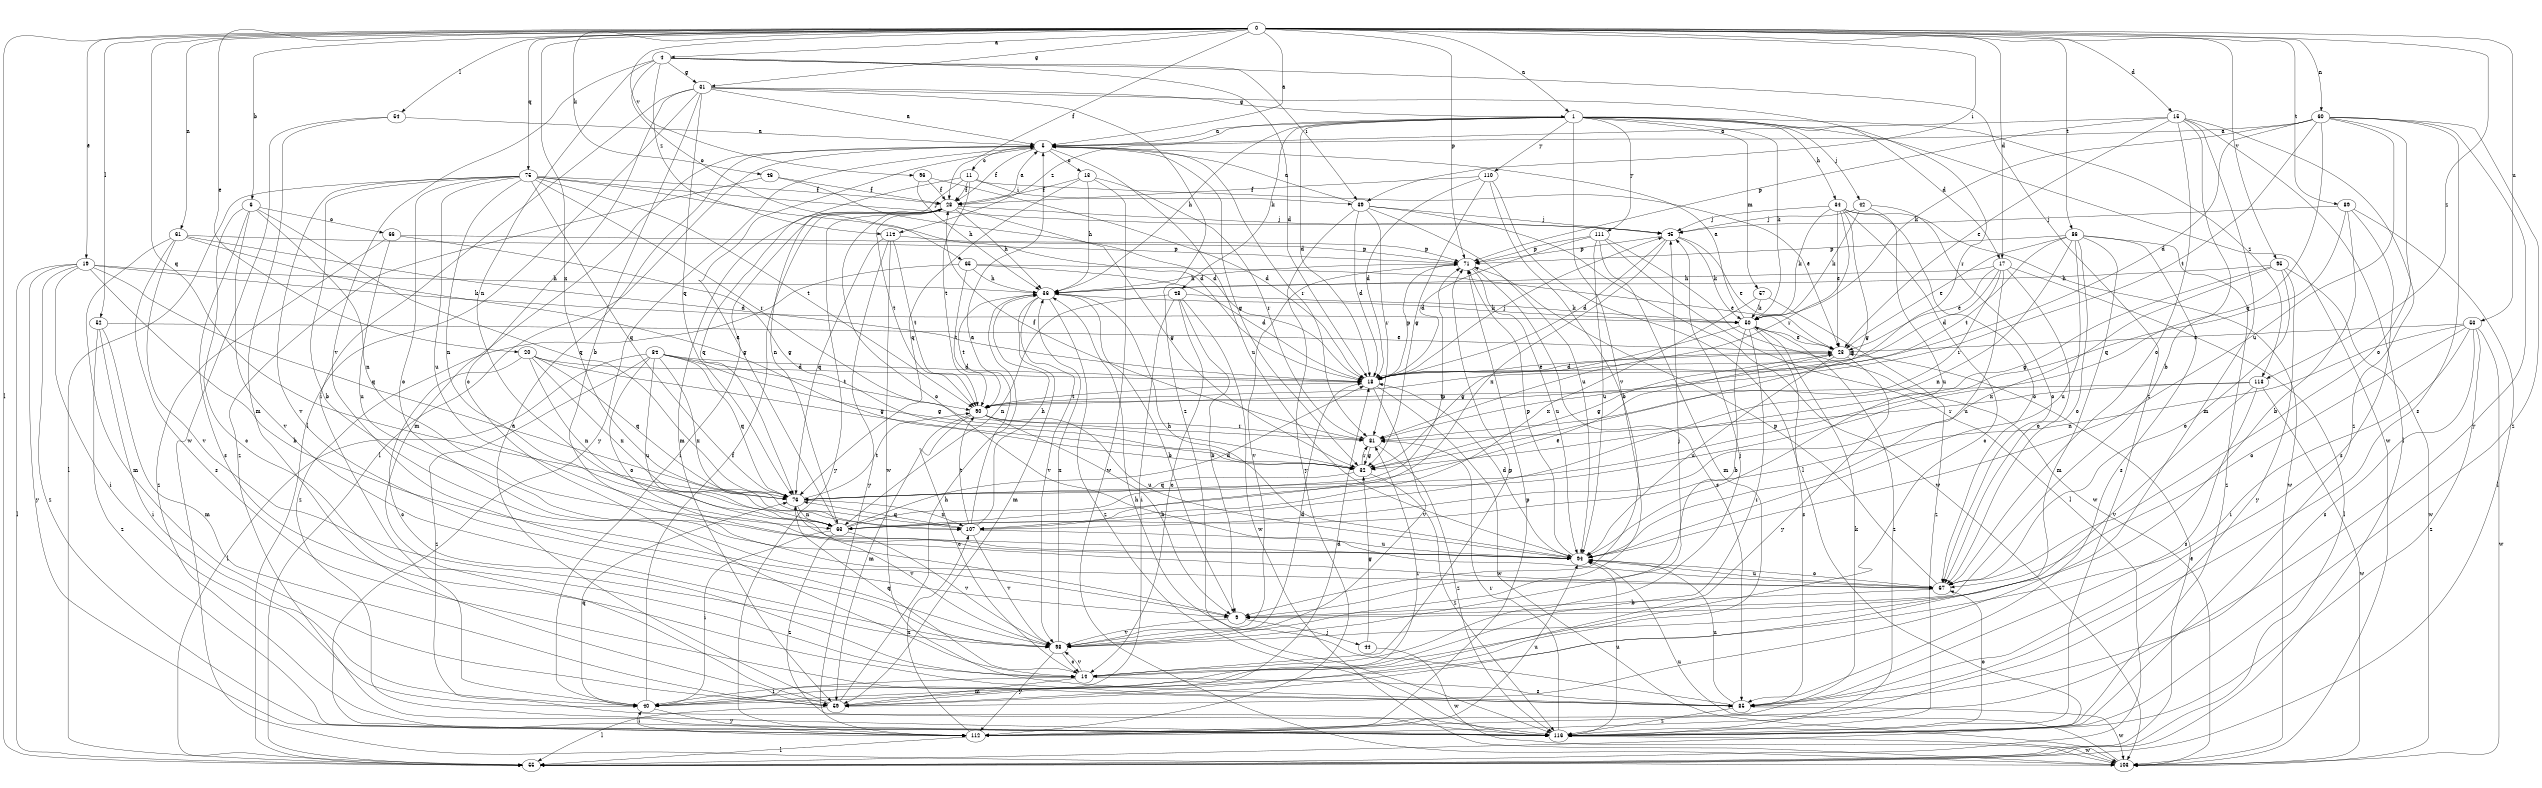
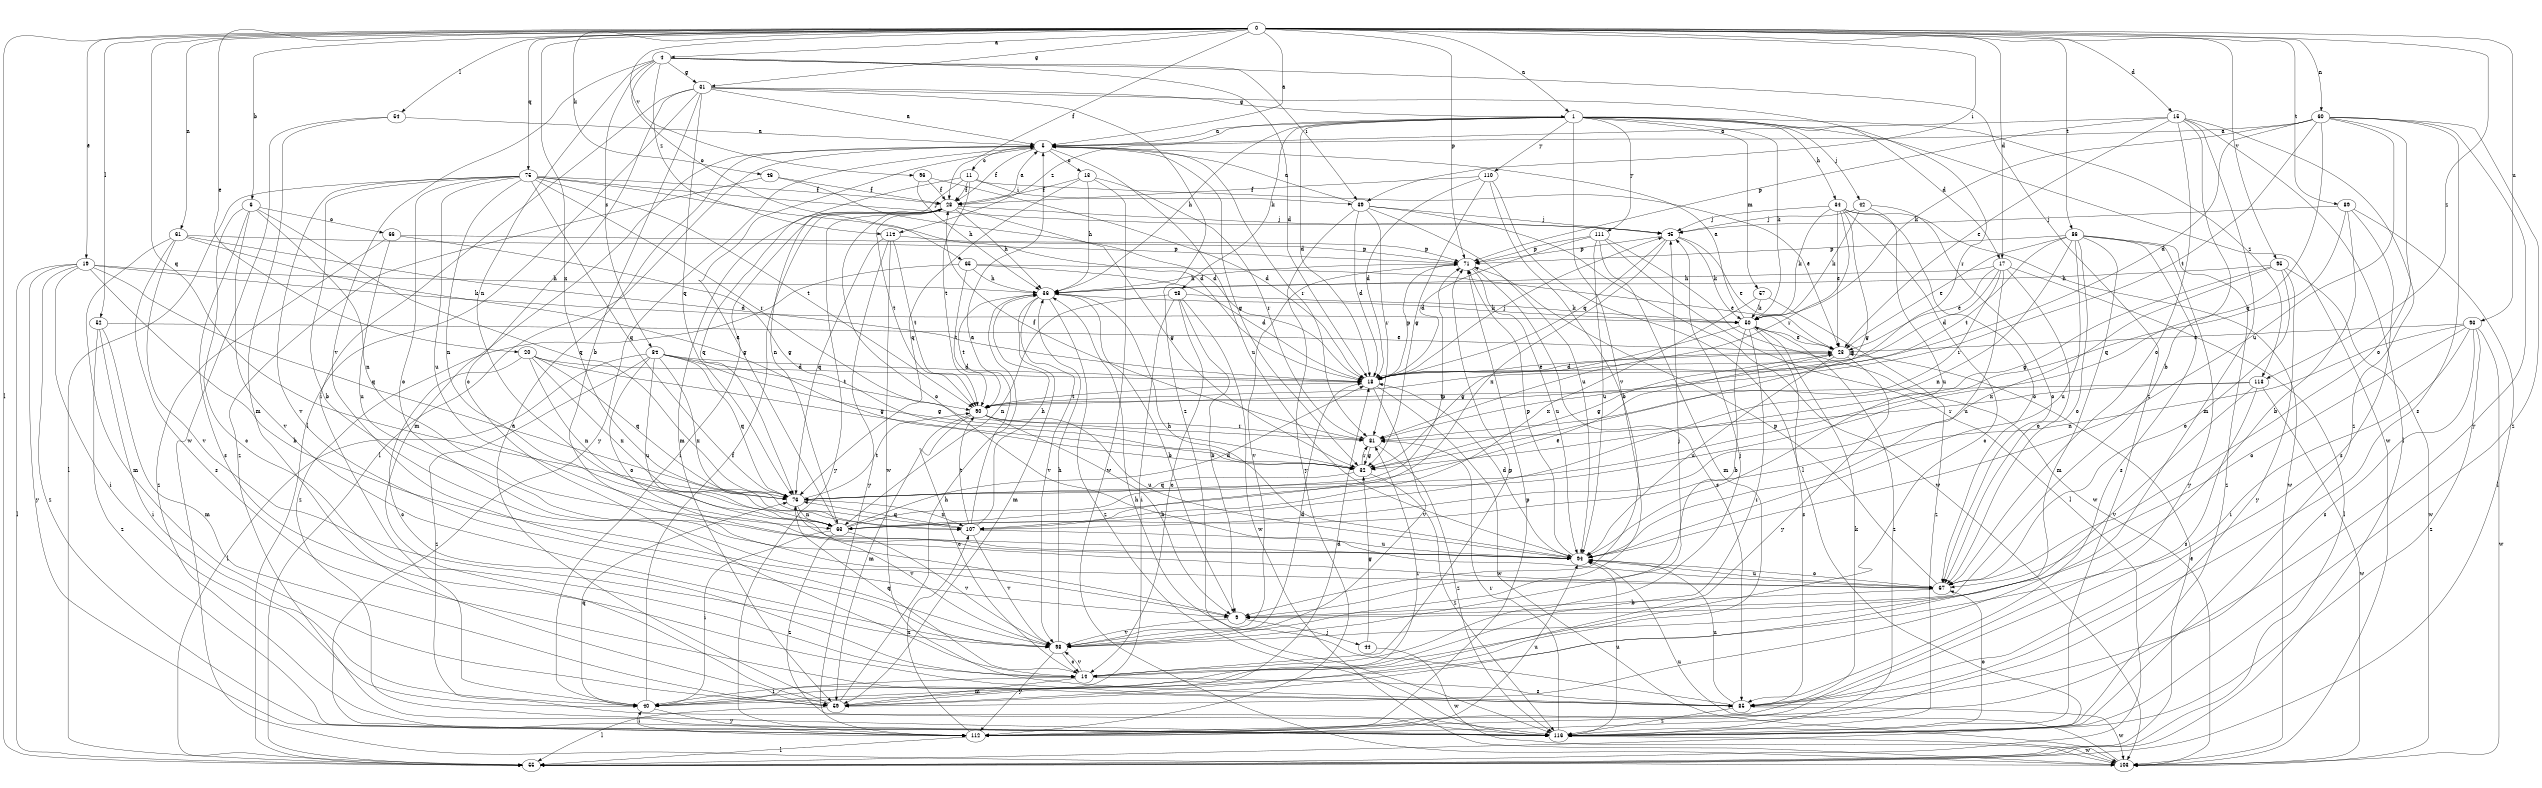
none -> (606, 191)
(1585, 309) -> (1585, 309)
(2473, 323) -> (2473, 323)
(1060, 471) -> (1060, 471)
none -> (1788, 711)
